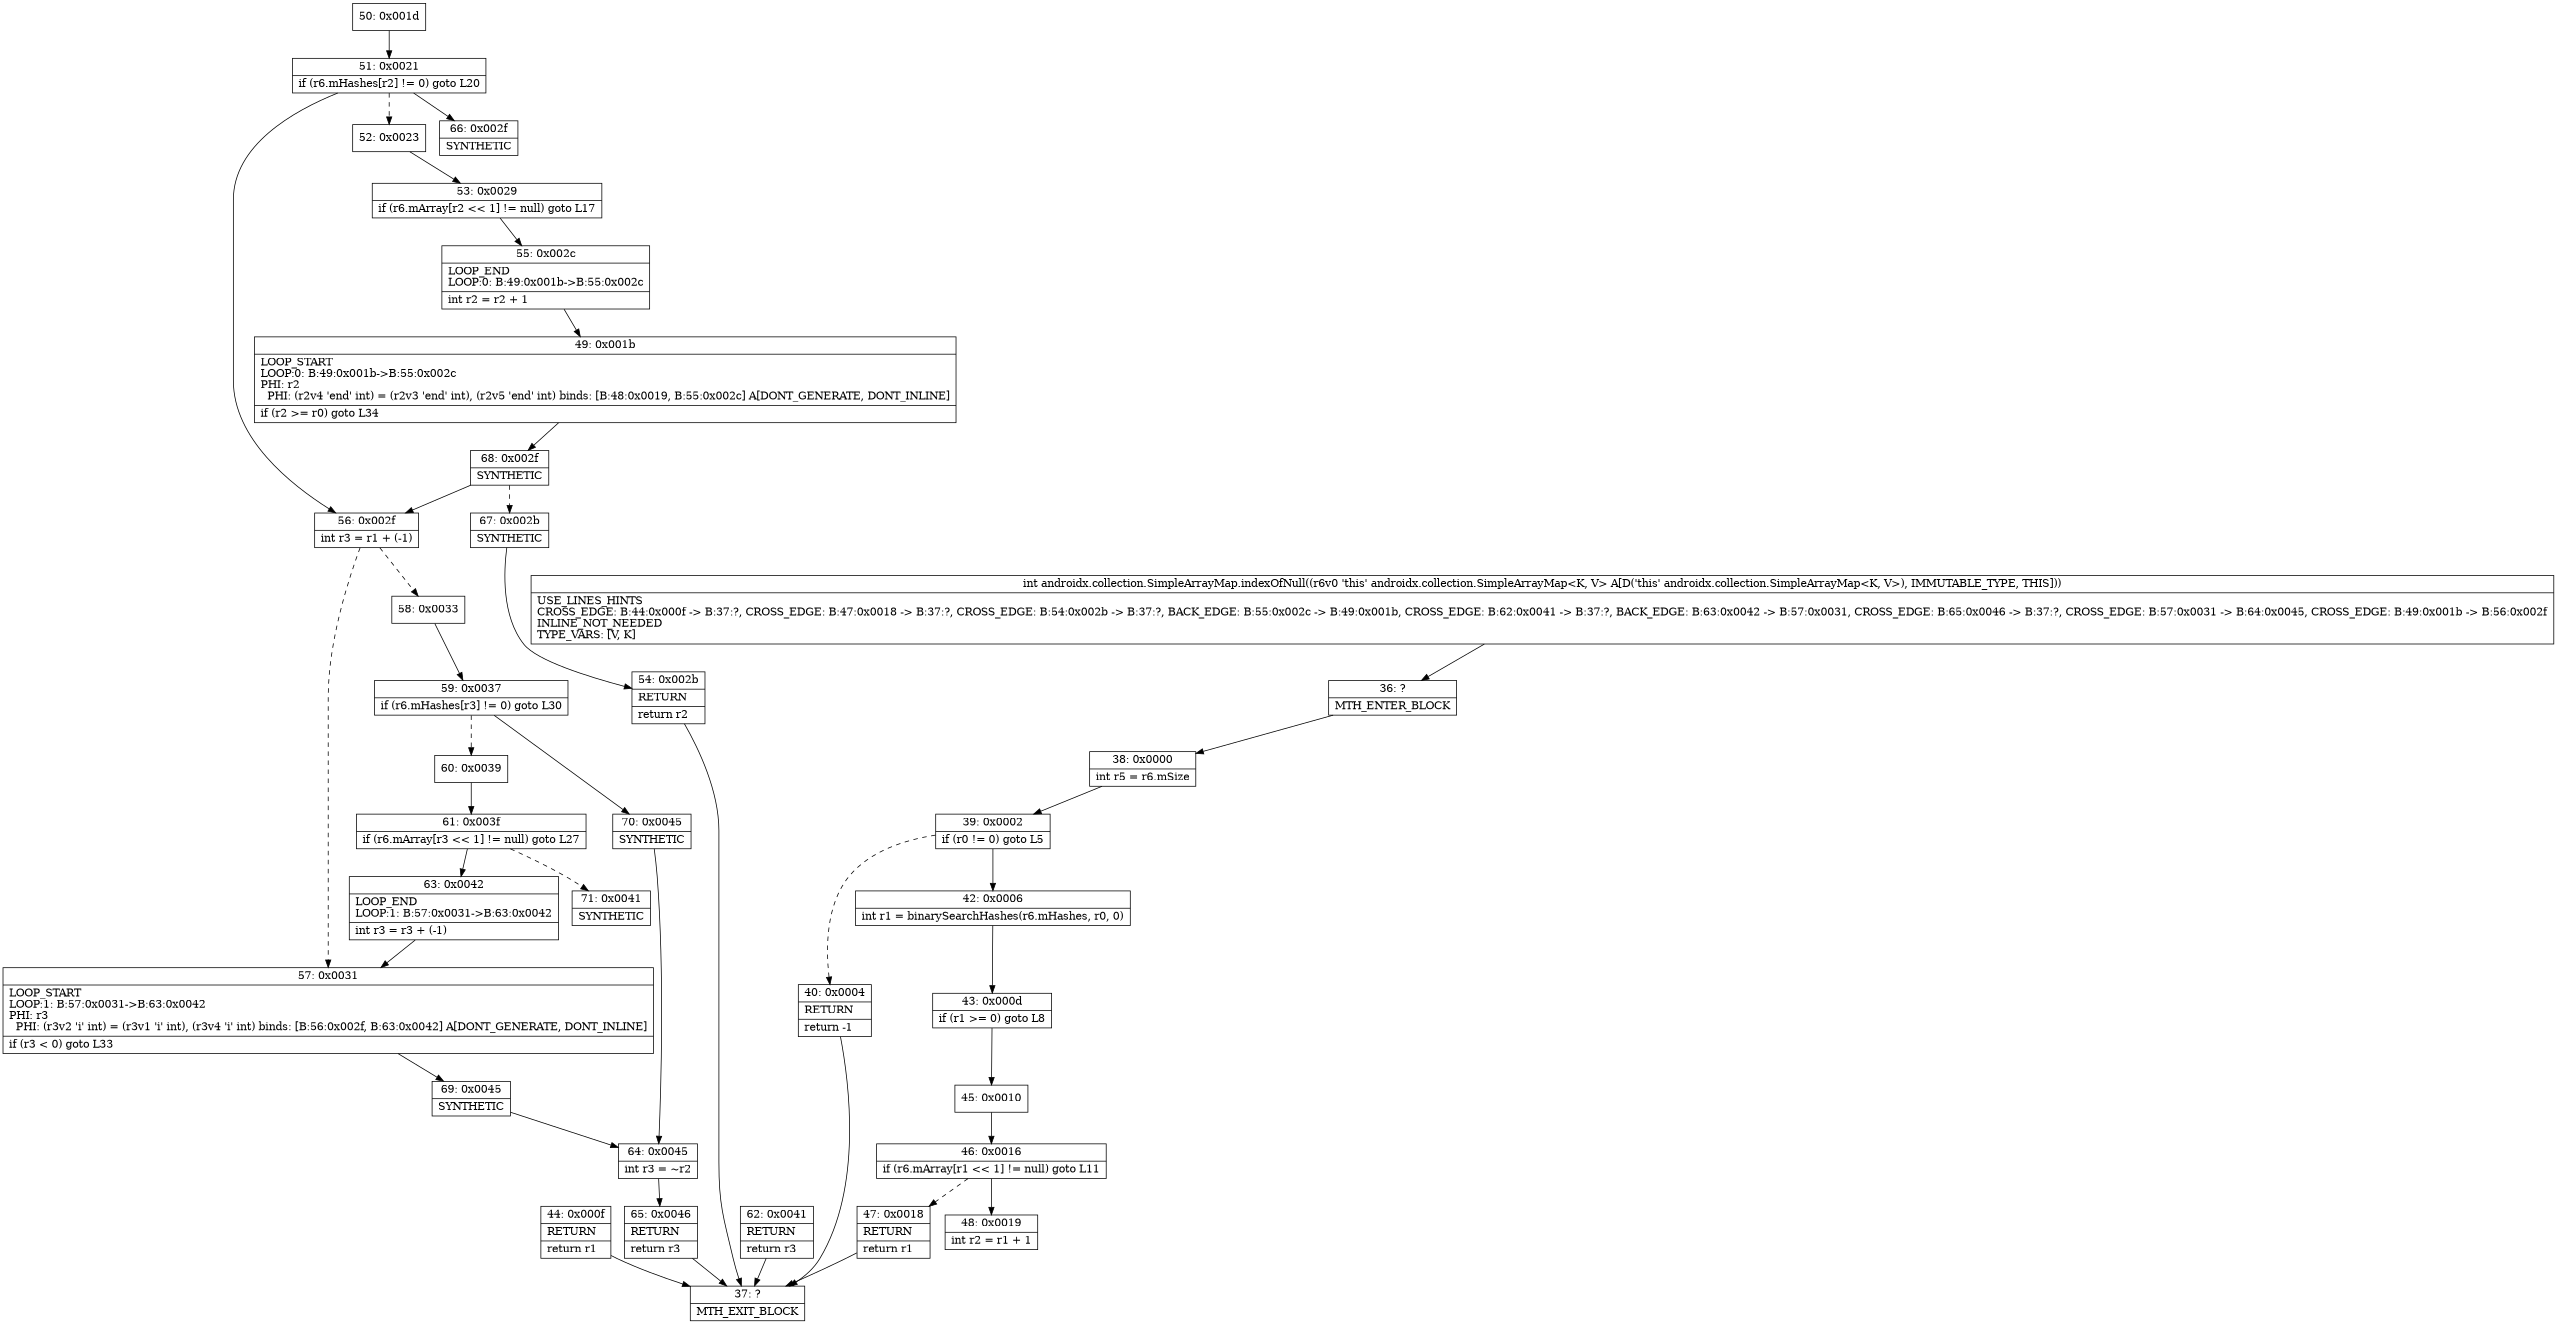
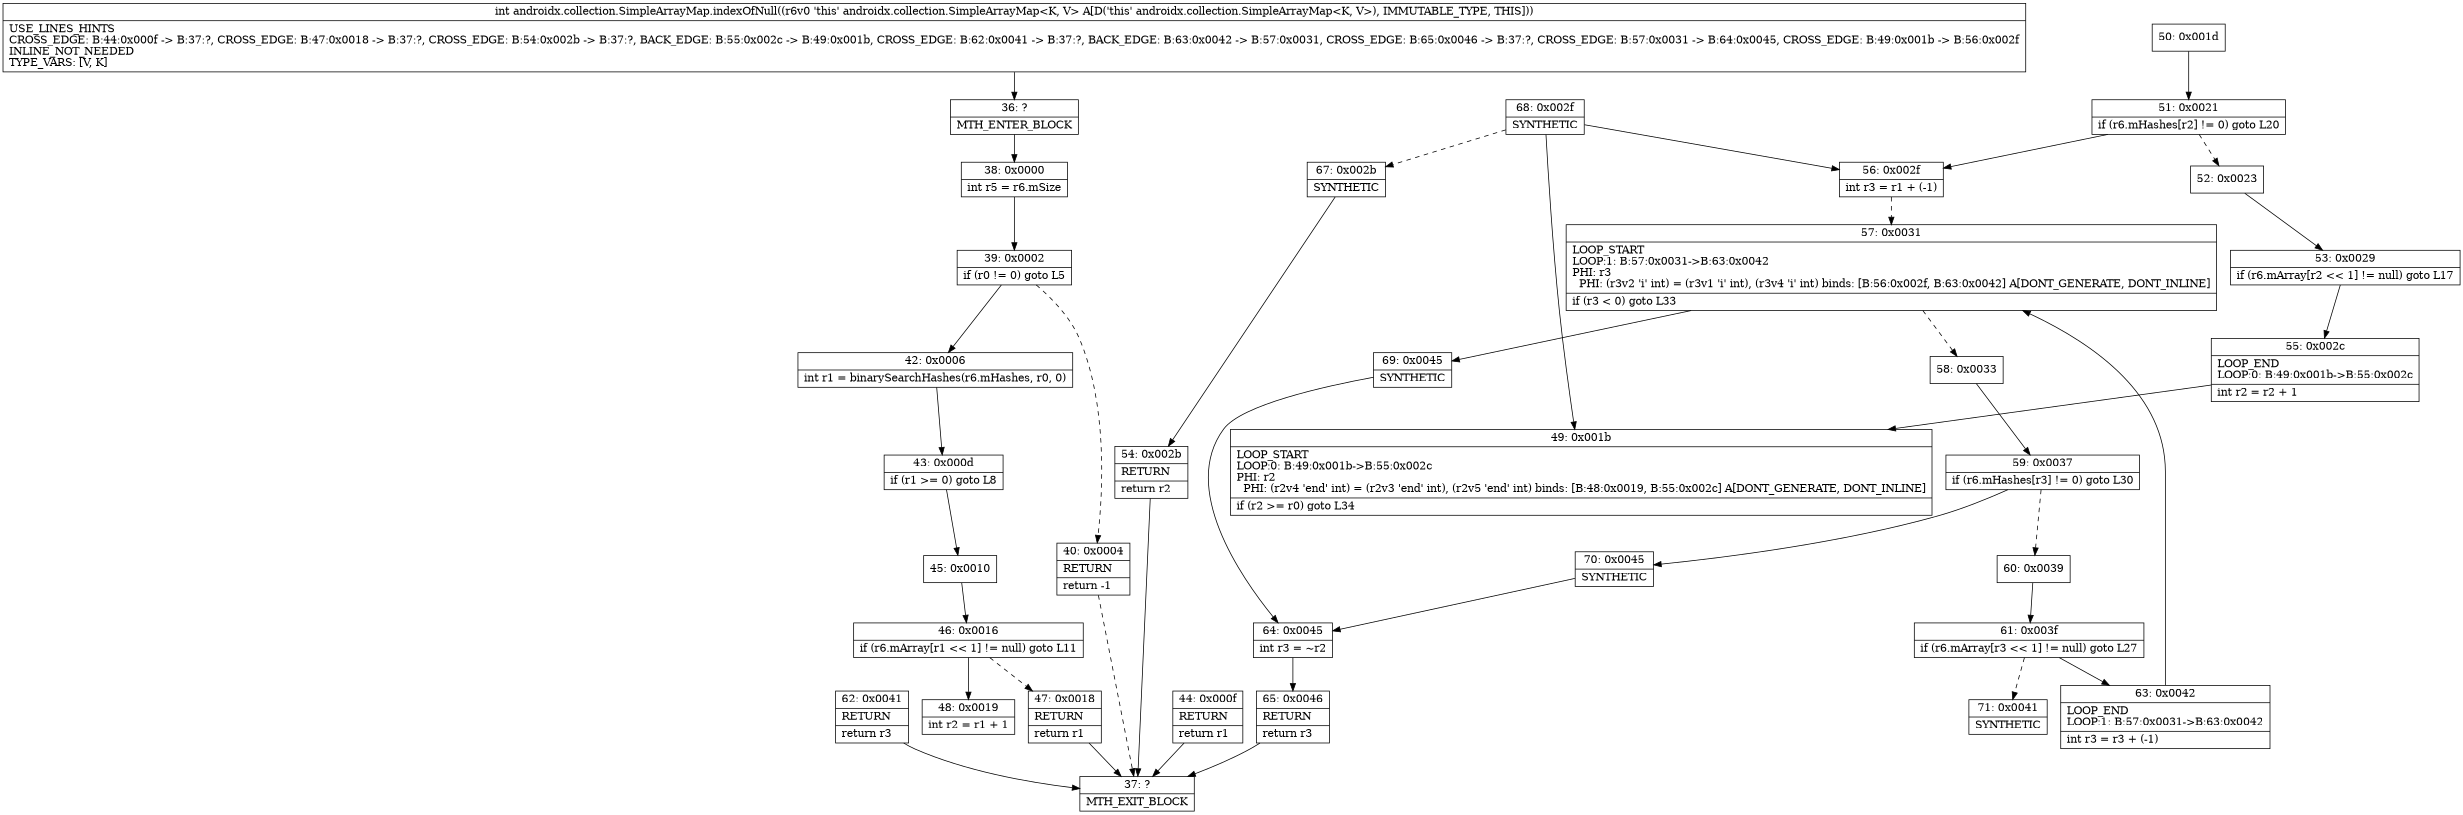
(479, 138) -> none
(546, 434) -> (1556, 279)
(397, 569) -> (1938, 330)
(848, 1167) -> (1115, 682)
